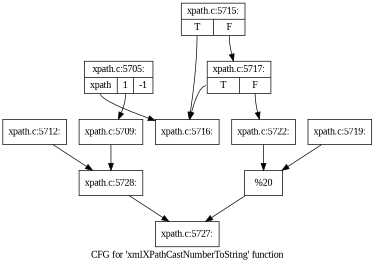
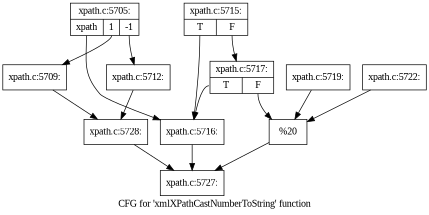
none -> (130, 47)
(256, 103) -> (260, 105)
none -> (192, 154)
